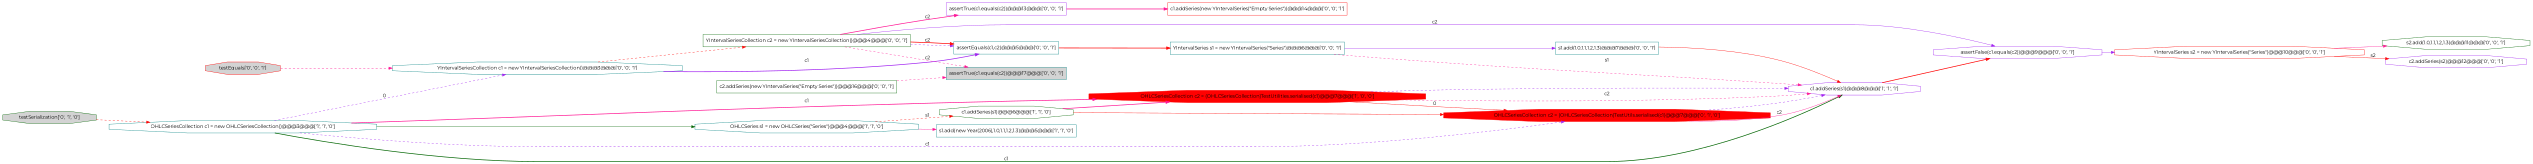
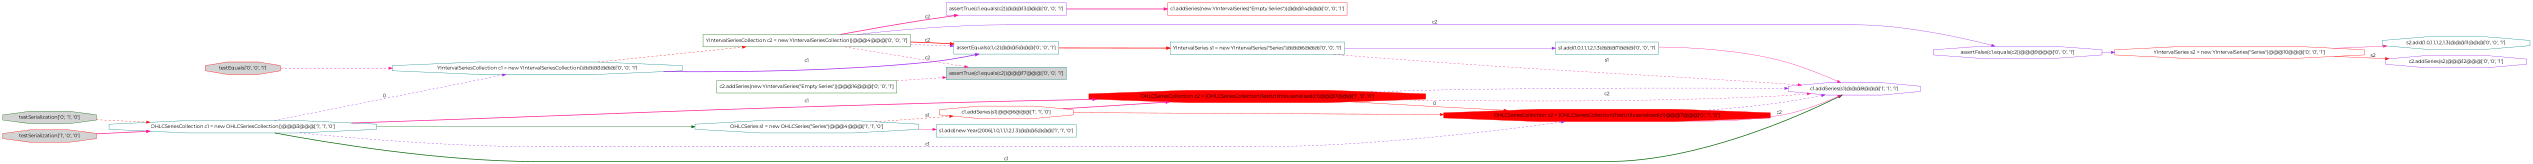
(2456, 43) -> (2456, 43)
(1750, 54) -> (1750, 54)
(1934, 71) -> none
(1006, 112) -> (1006, 112)
none -> (50, 136)
